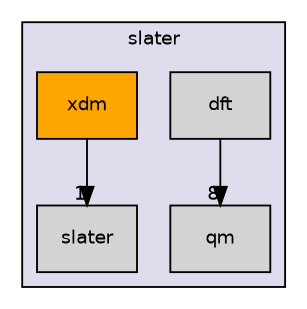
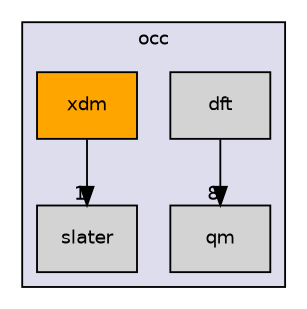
(154, 40) -> (154, 40)
